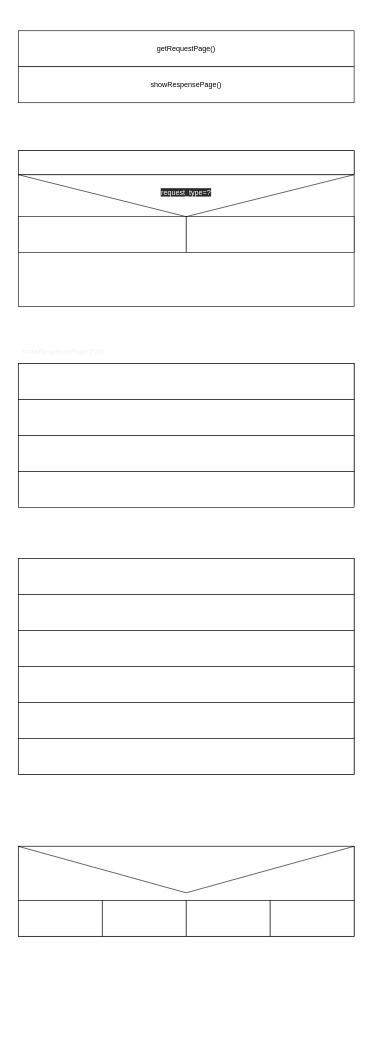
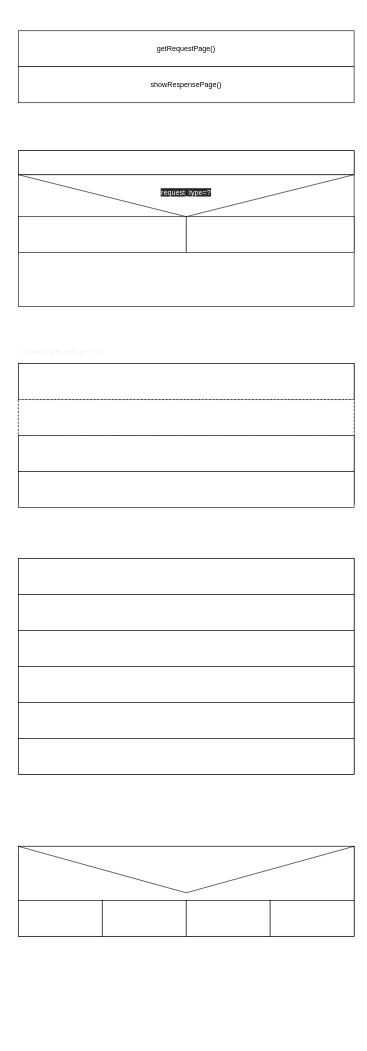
(186, 417) -> (186, 417)
